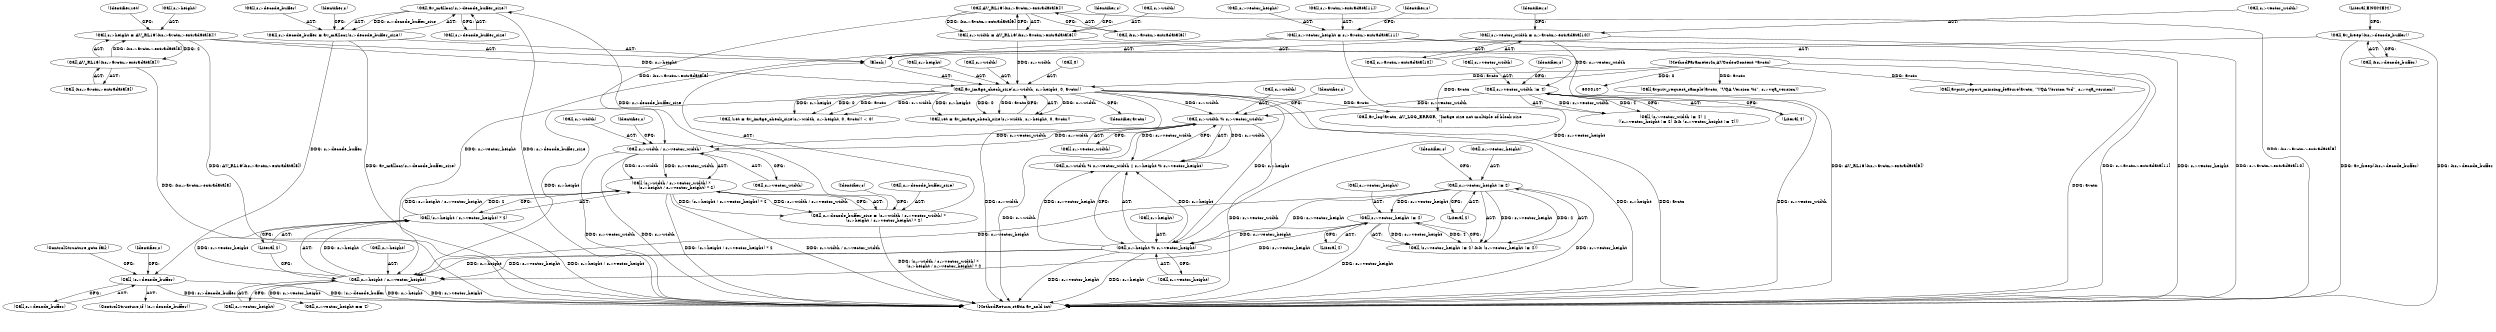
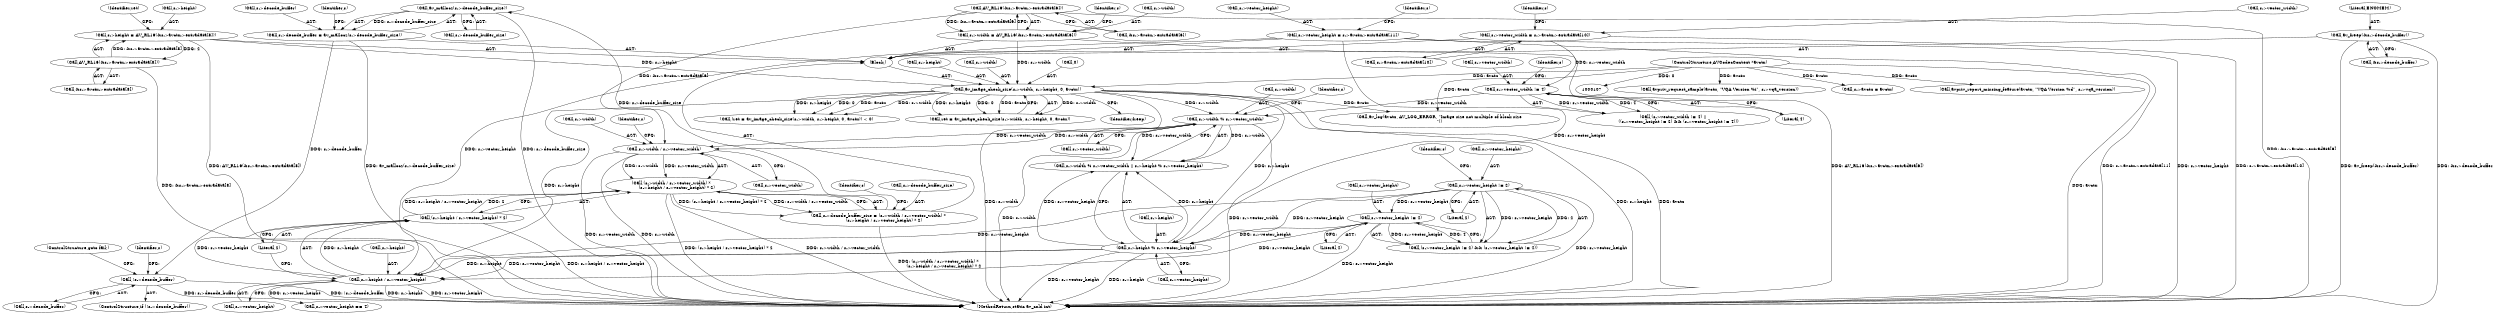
(1343, 8) -> none
(2376, 22) -> (2376, 22)
none -> (937, 48)
(1720, 63) -> (1720, 63)
(1592, 90) -> (1592, 90)
none -> (1868, 90)
(1128, 119) -> (1128, 119)
(1649, 293) -> none
